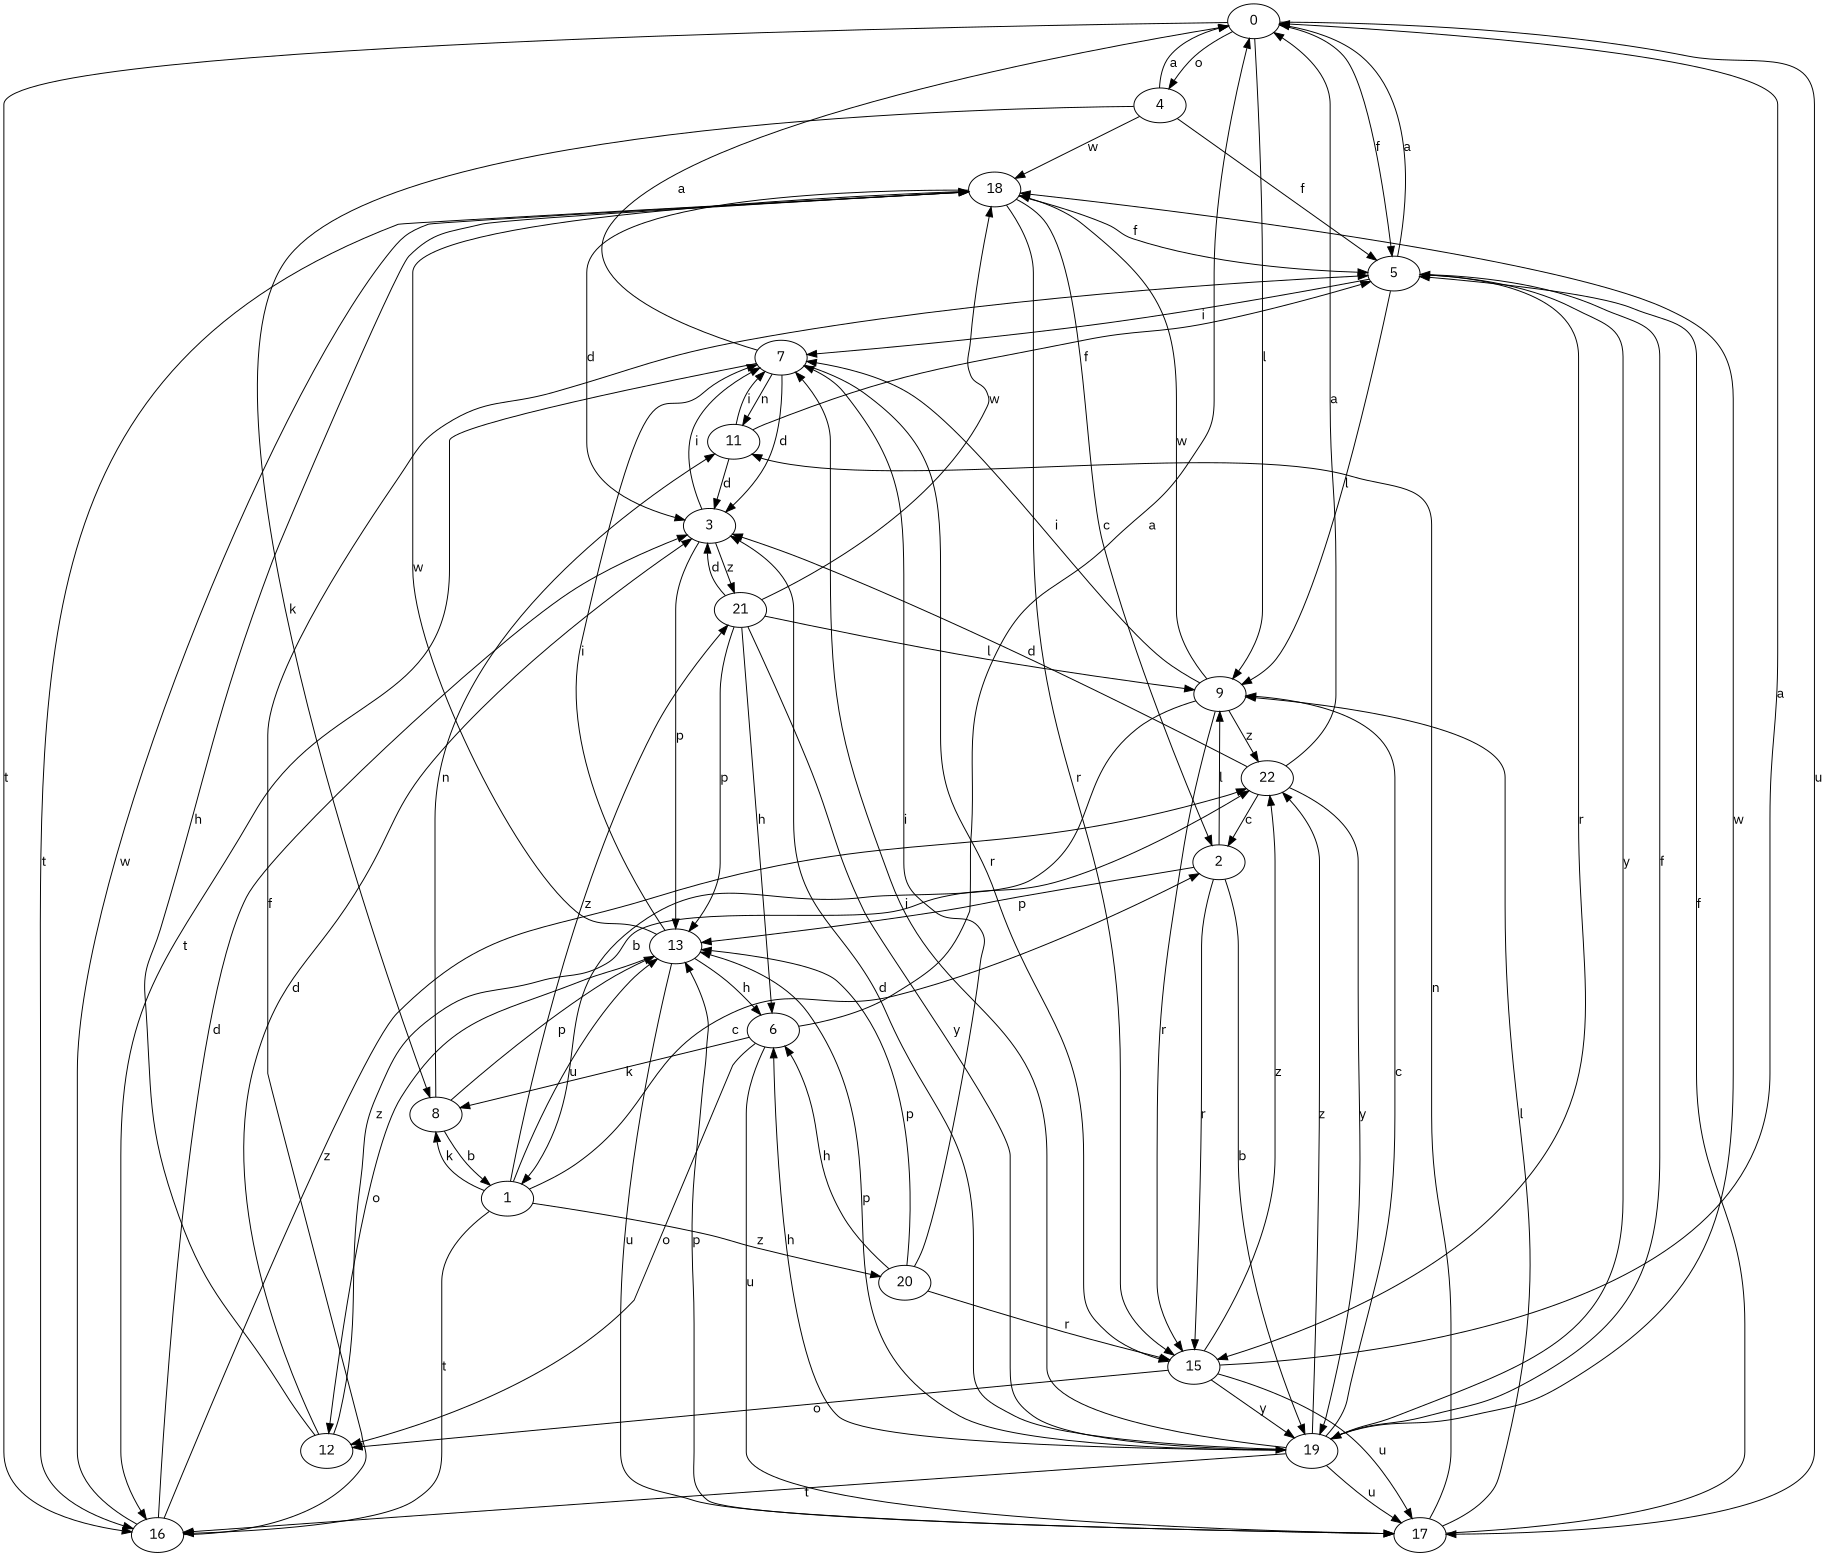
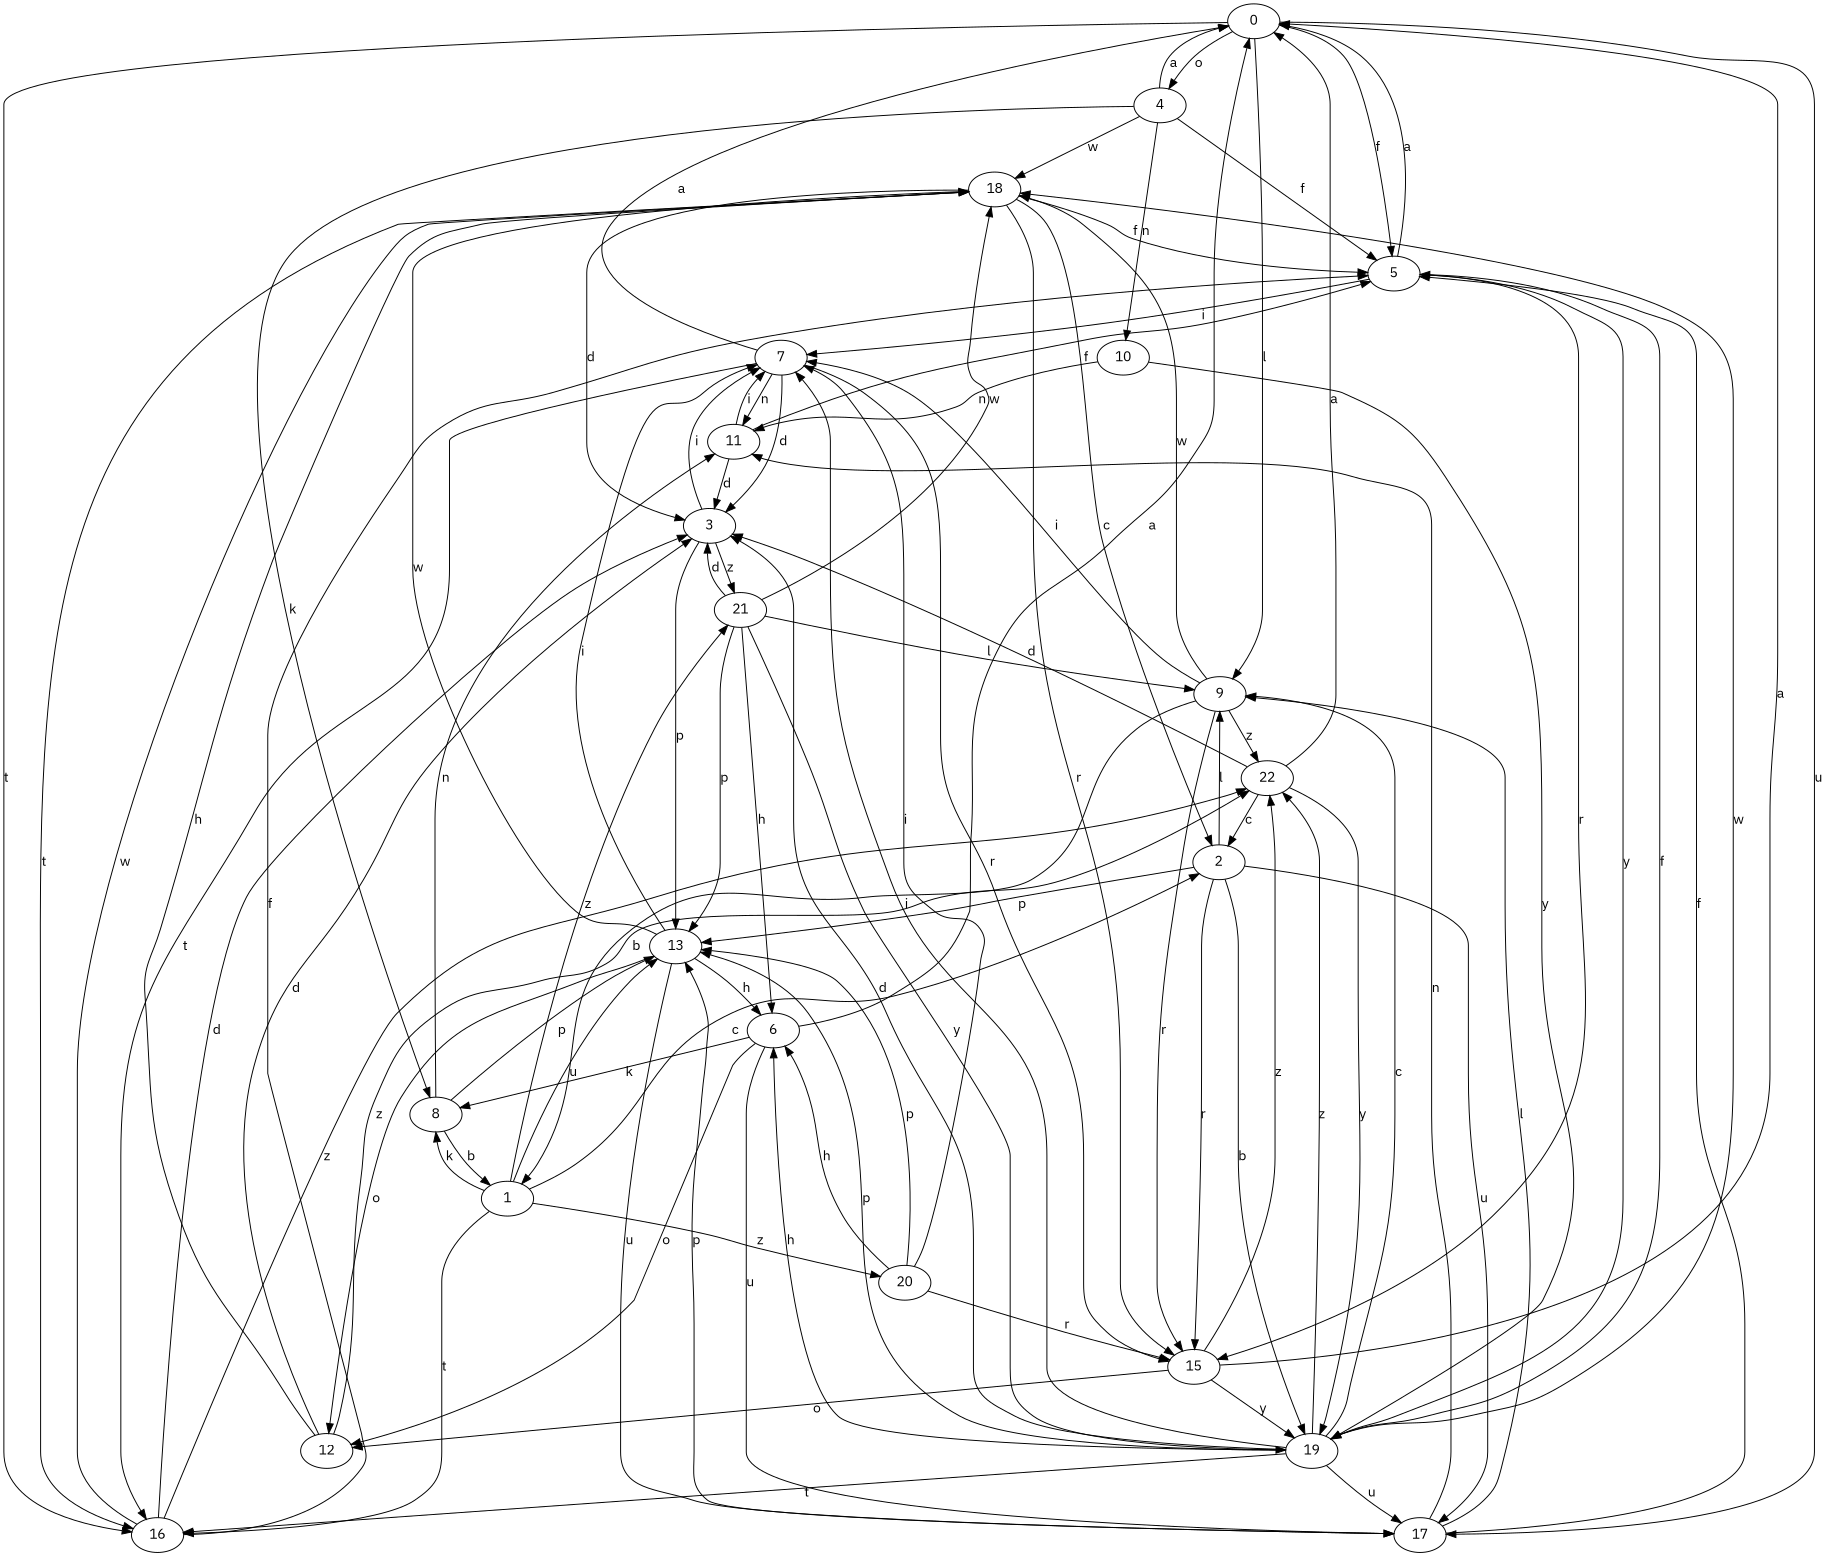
none -> (1123, 358)
(1341, 495) -> none
(1302, 1406) -> (1469, 1116)
